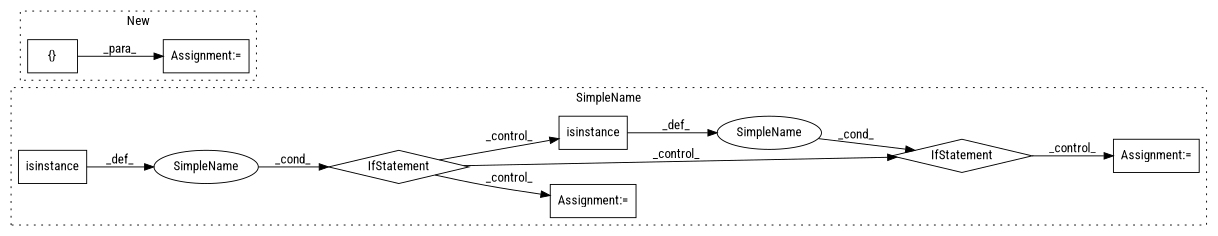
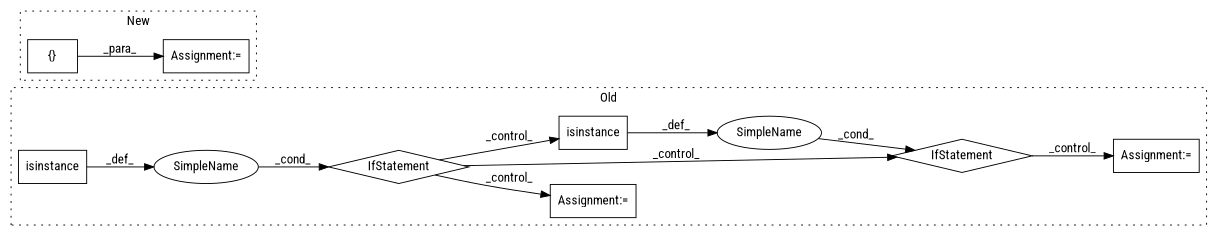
(609, 98) -> (609, 98)
